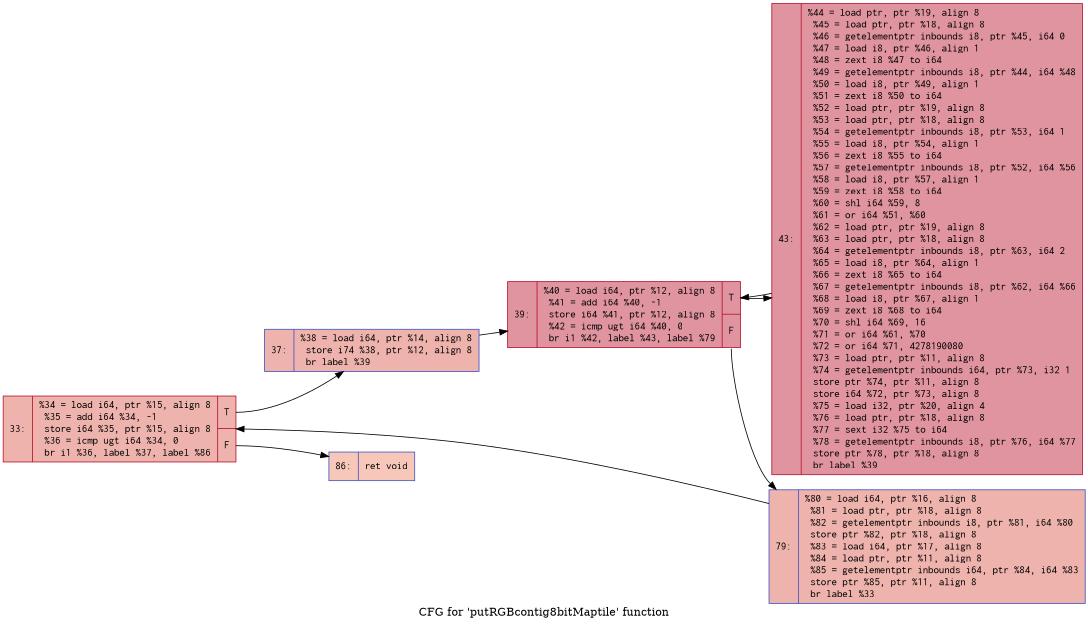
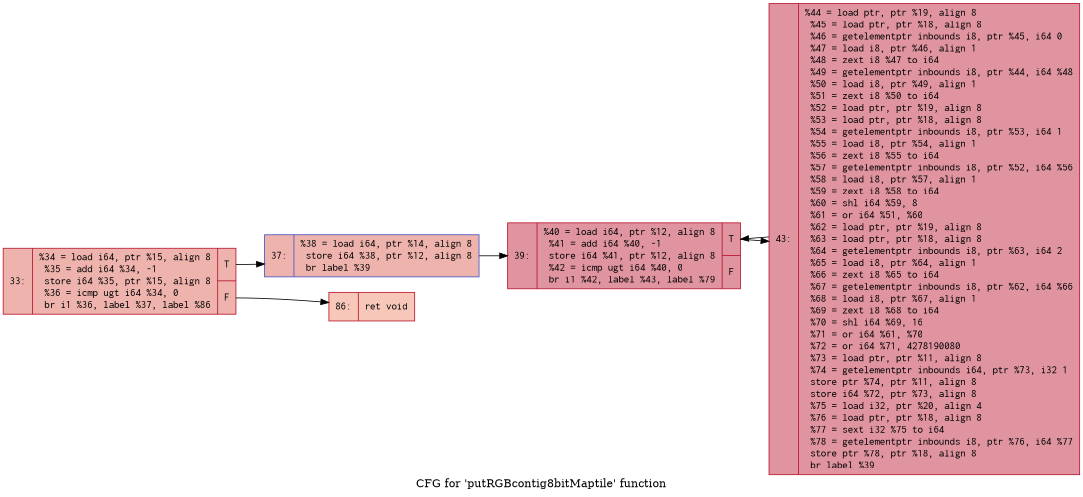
(386, 350) -> (386, 255)
(372, 466) -> (372, 307)
(927, 547) -> none
